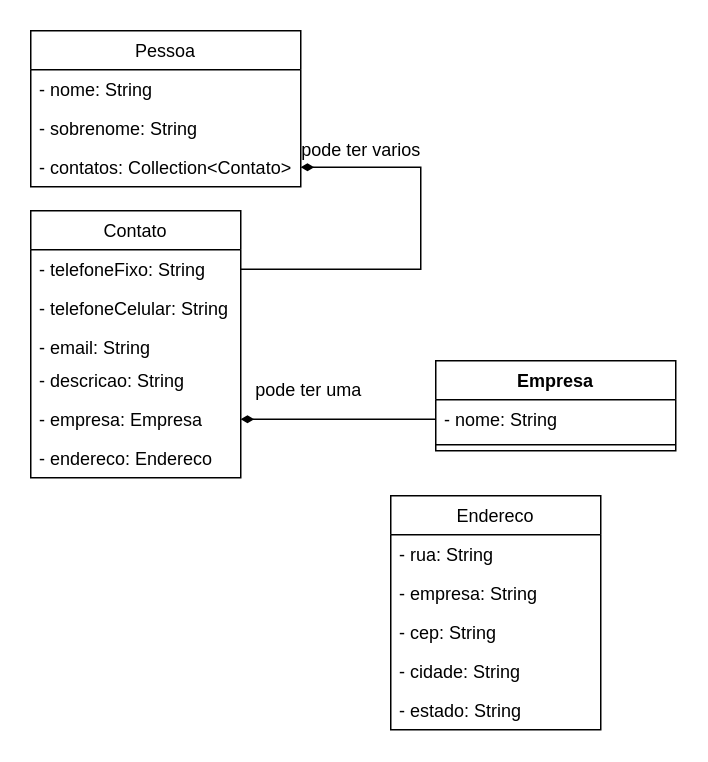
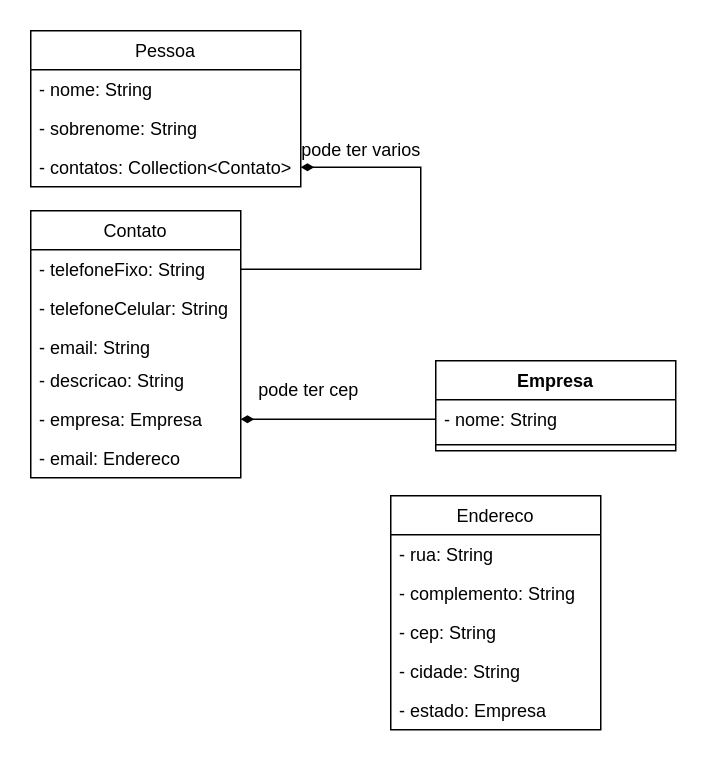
(309, 391) -> (309, 391)
(133, 459) -> (113, 459)
(475, 594) -> (493, 594)
(470, 711) -> (478, 711)
